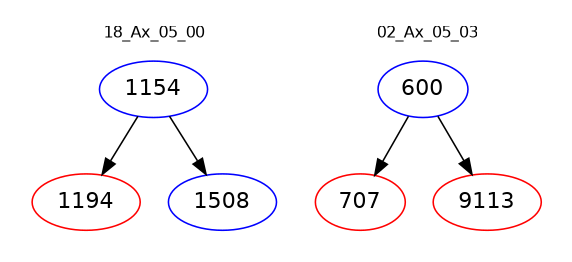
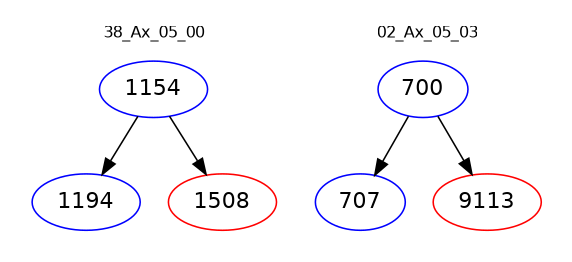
(154, 34) -> (154, 34)
(423, 89) -> (423, 89)
(86, 202) -> (86, 202)
(222, 202) -> (222, 202)
(360, 202) -> (360, 202)
